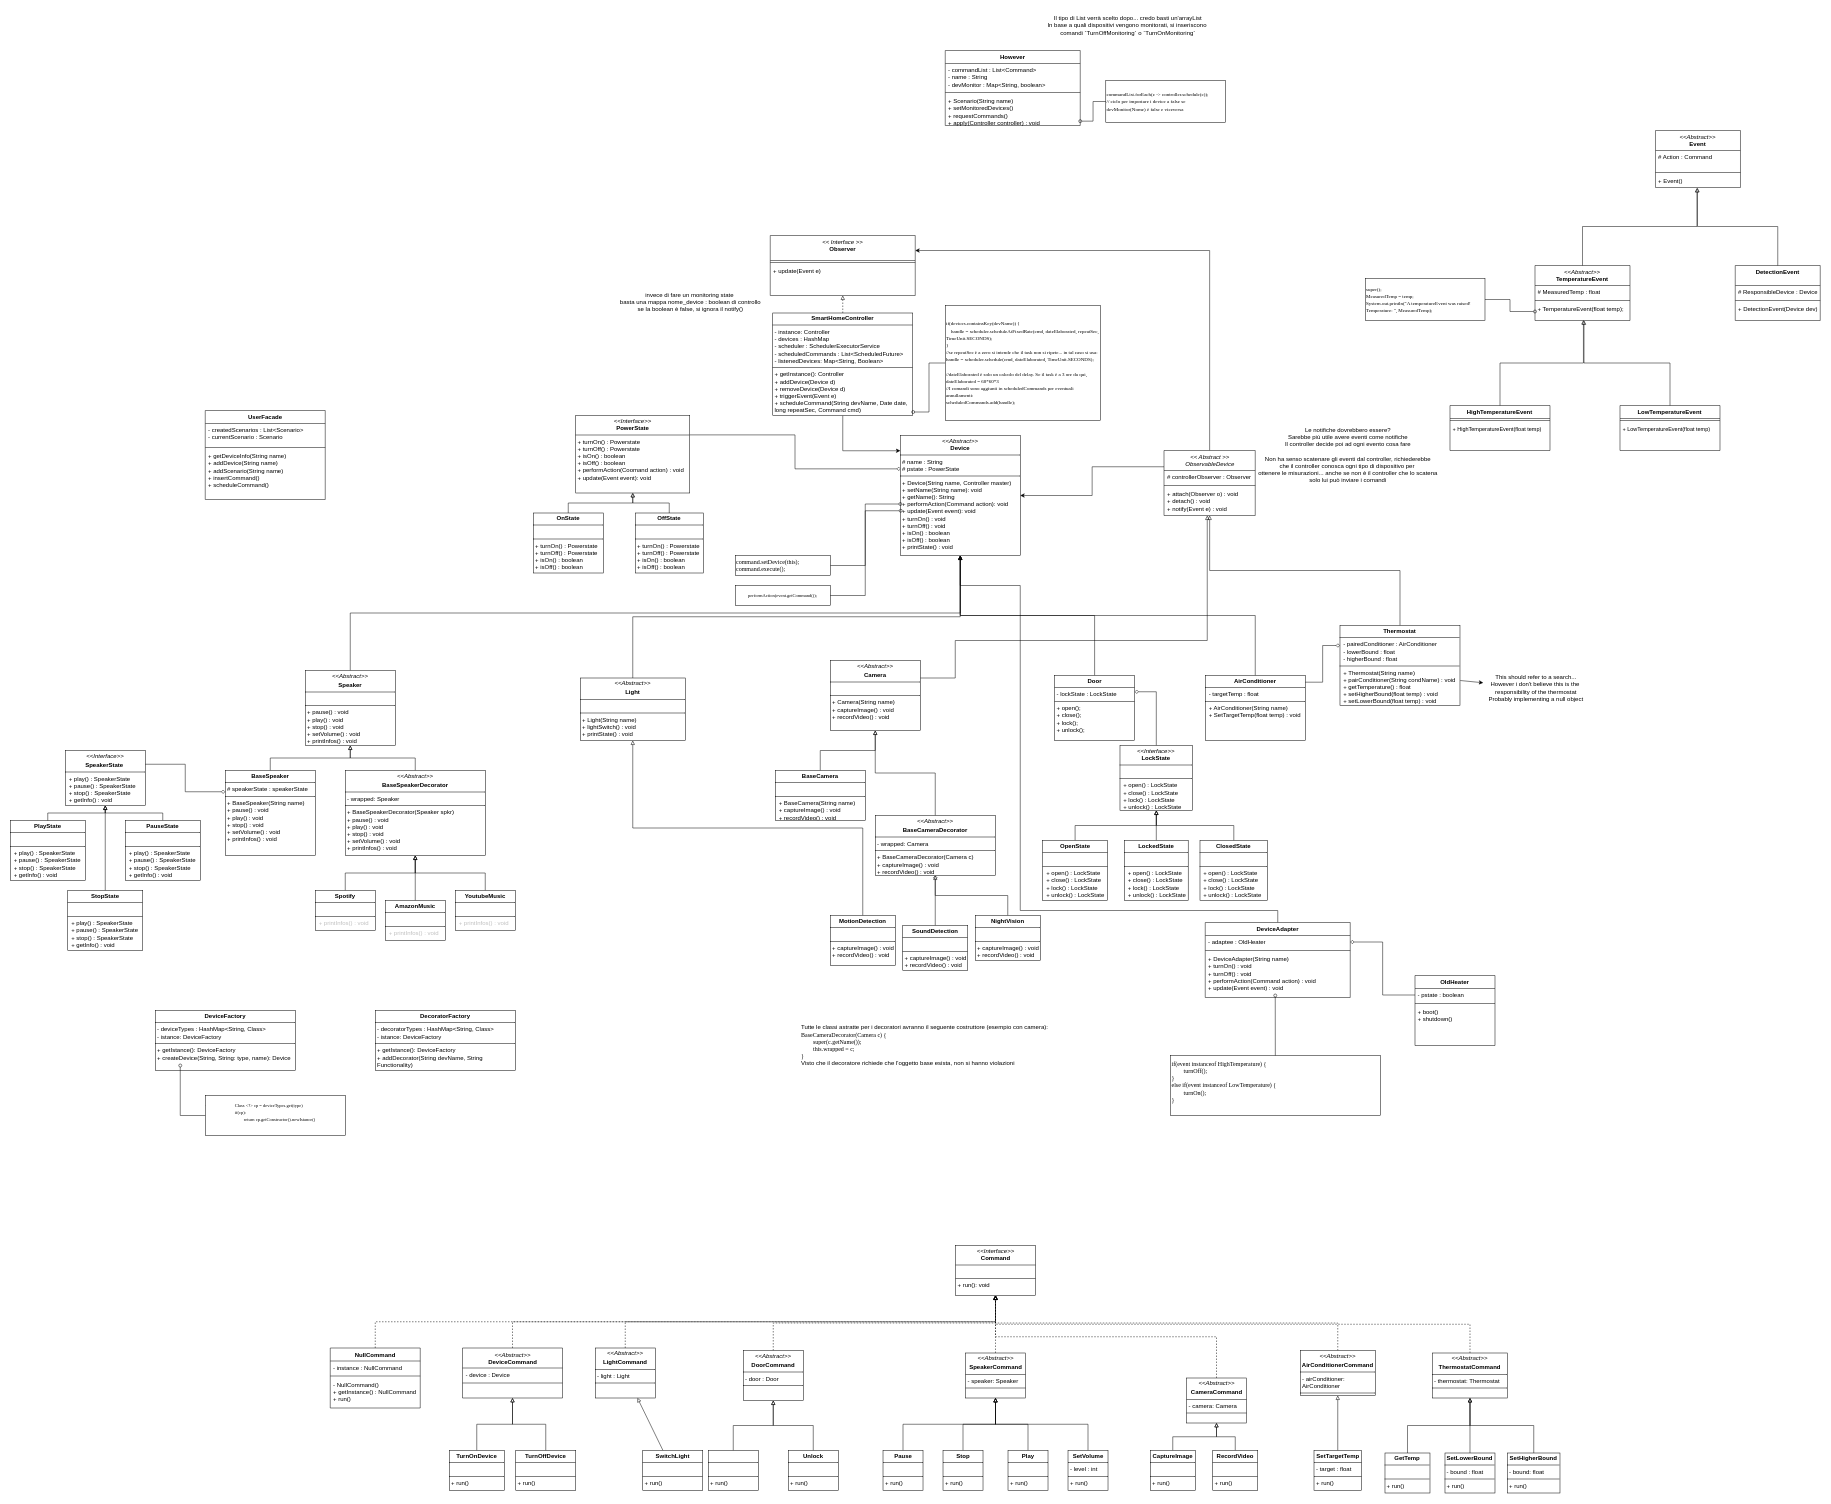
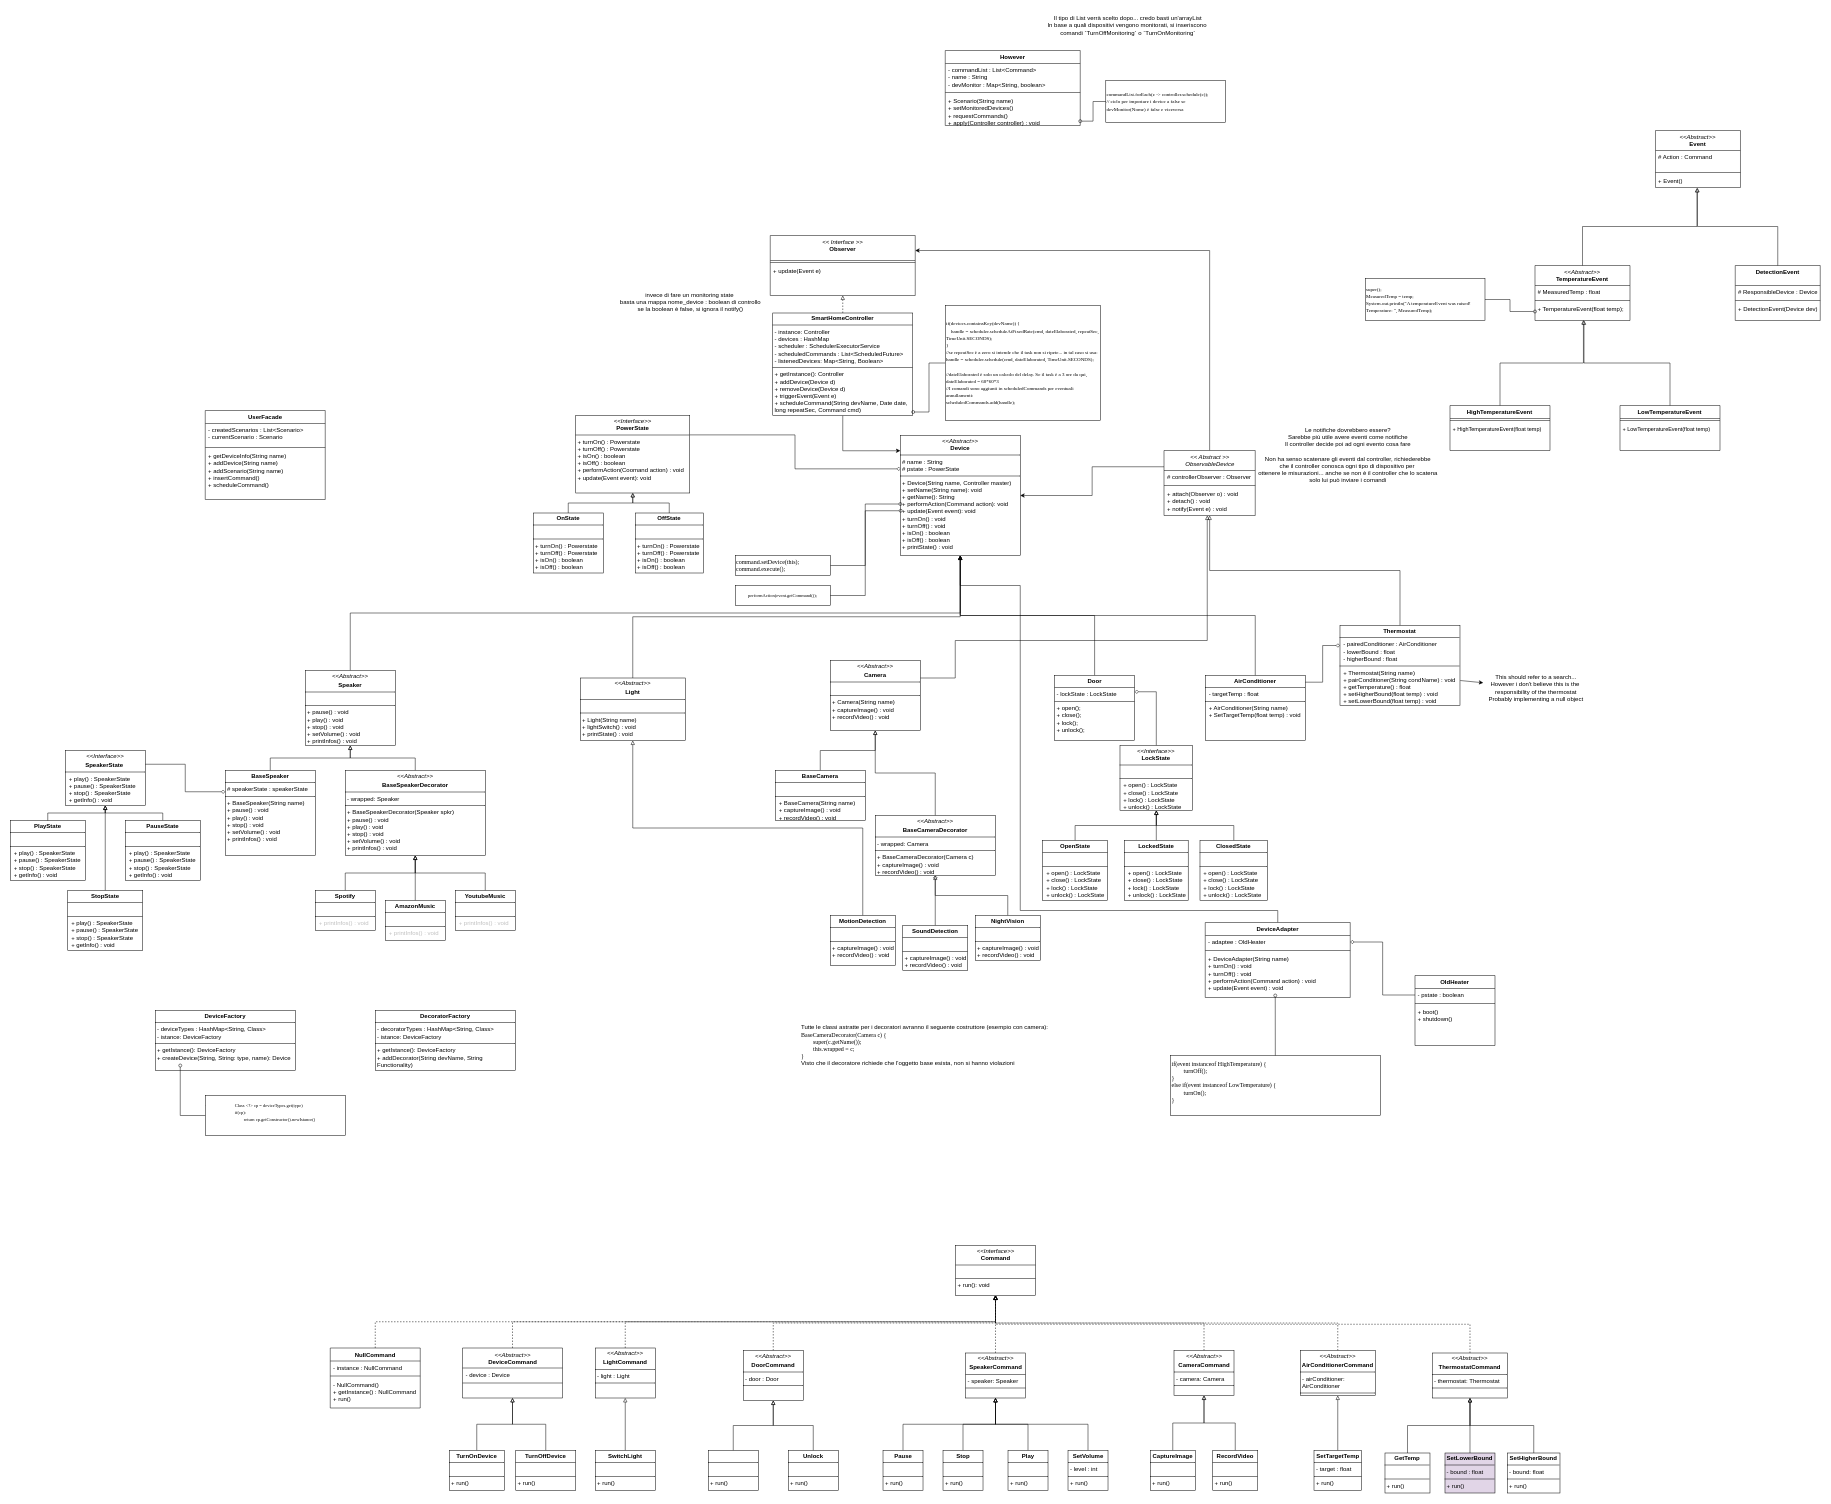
(1217, 1400) -> (1204, 1373)
(673, 1470) -> (625, 1470)
(1470, 1473) -> (1470, 1473)
